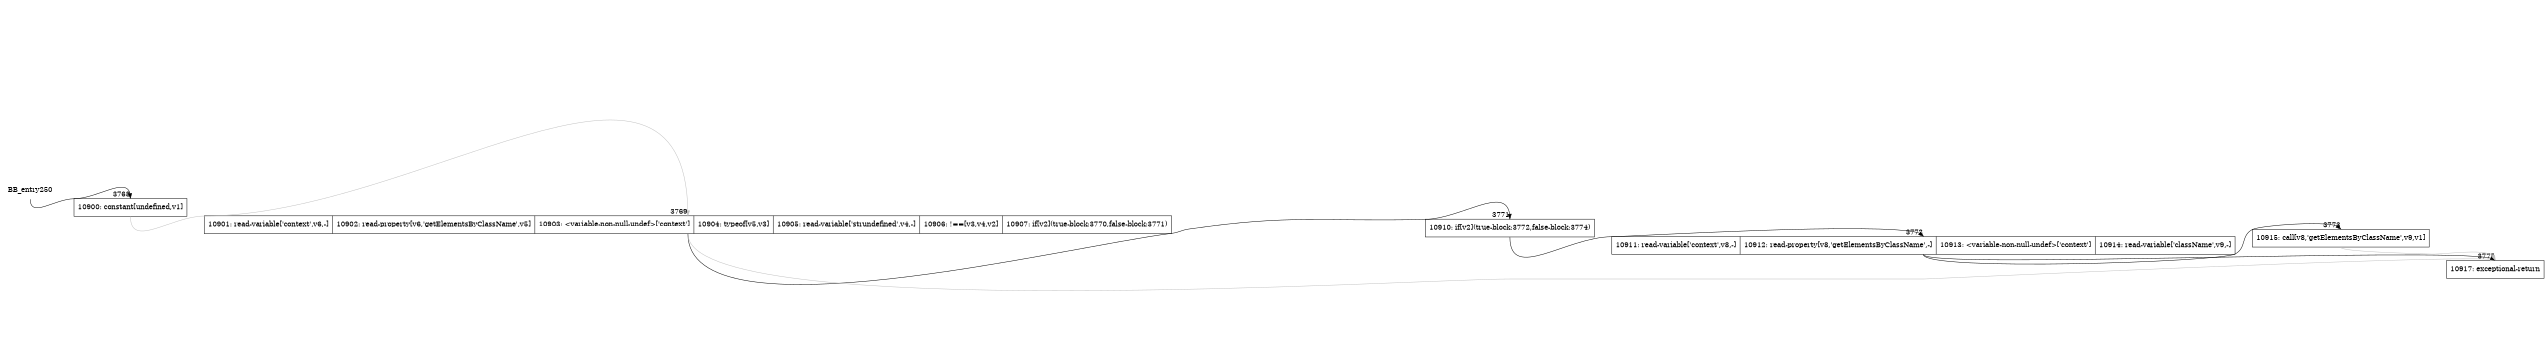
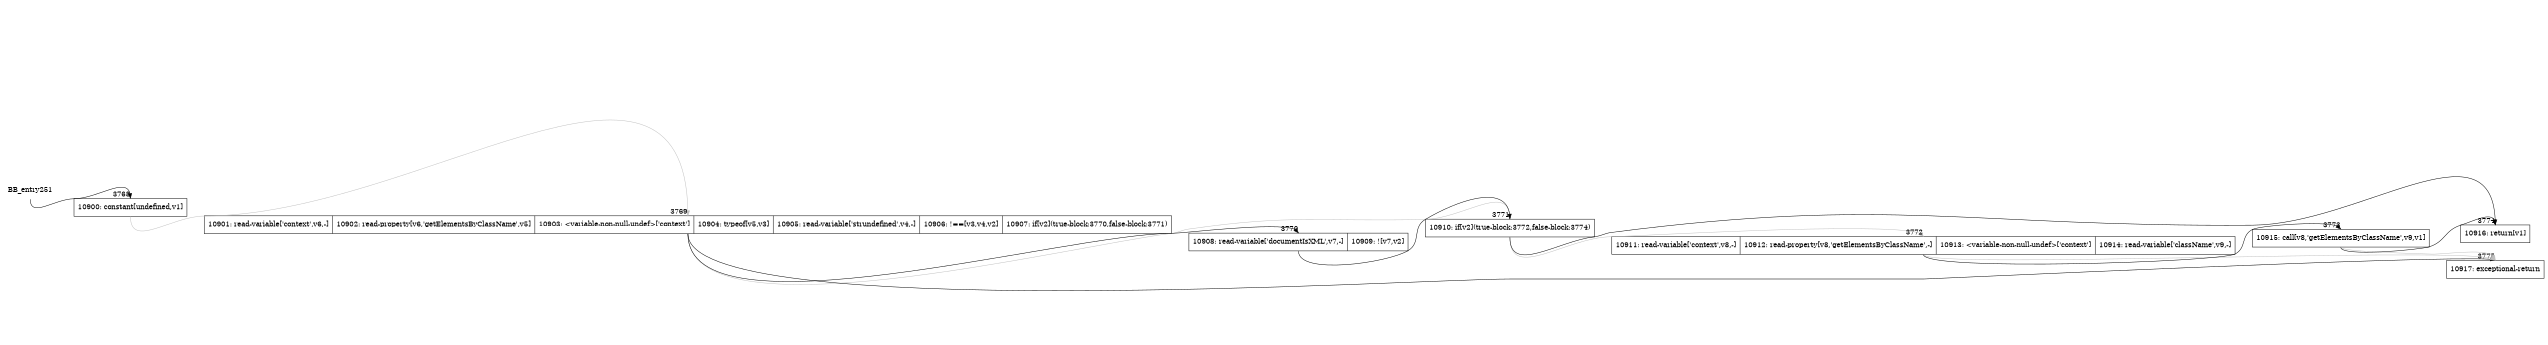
(30, 190) -> (30, 190)
(1707, 232) -> (1707, 232)
none -> (2495, 234)
none -> (1298, 242)
(1092, 247) -> (1092, 247)
(2235, 257) -> (2235, 257)
(1583, 279) -> (1583, 279)
